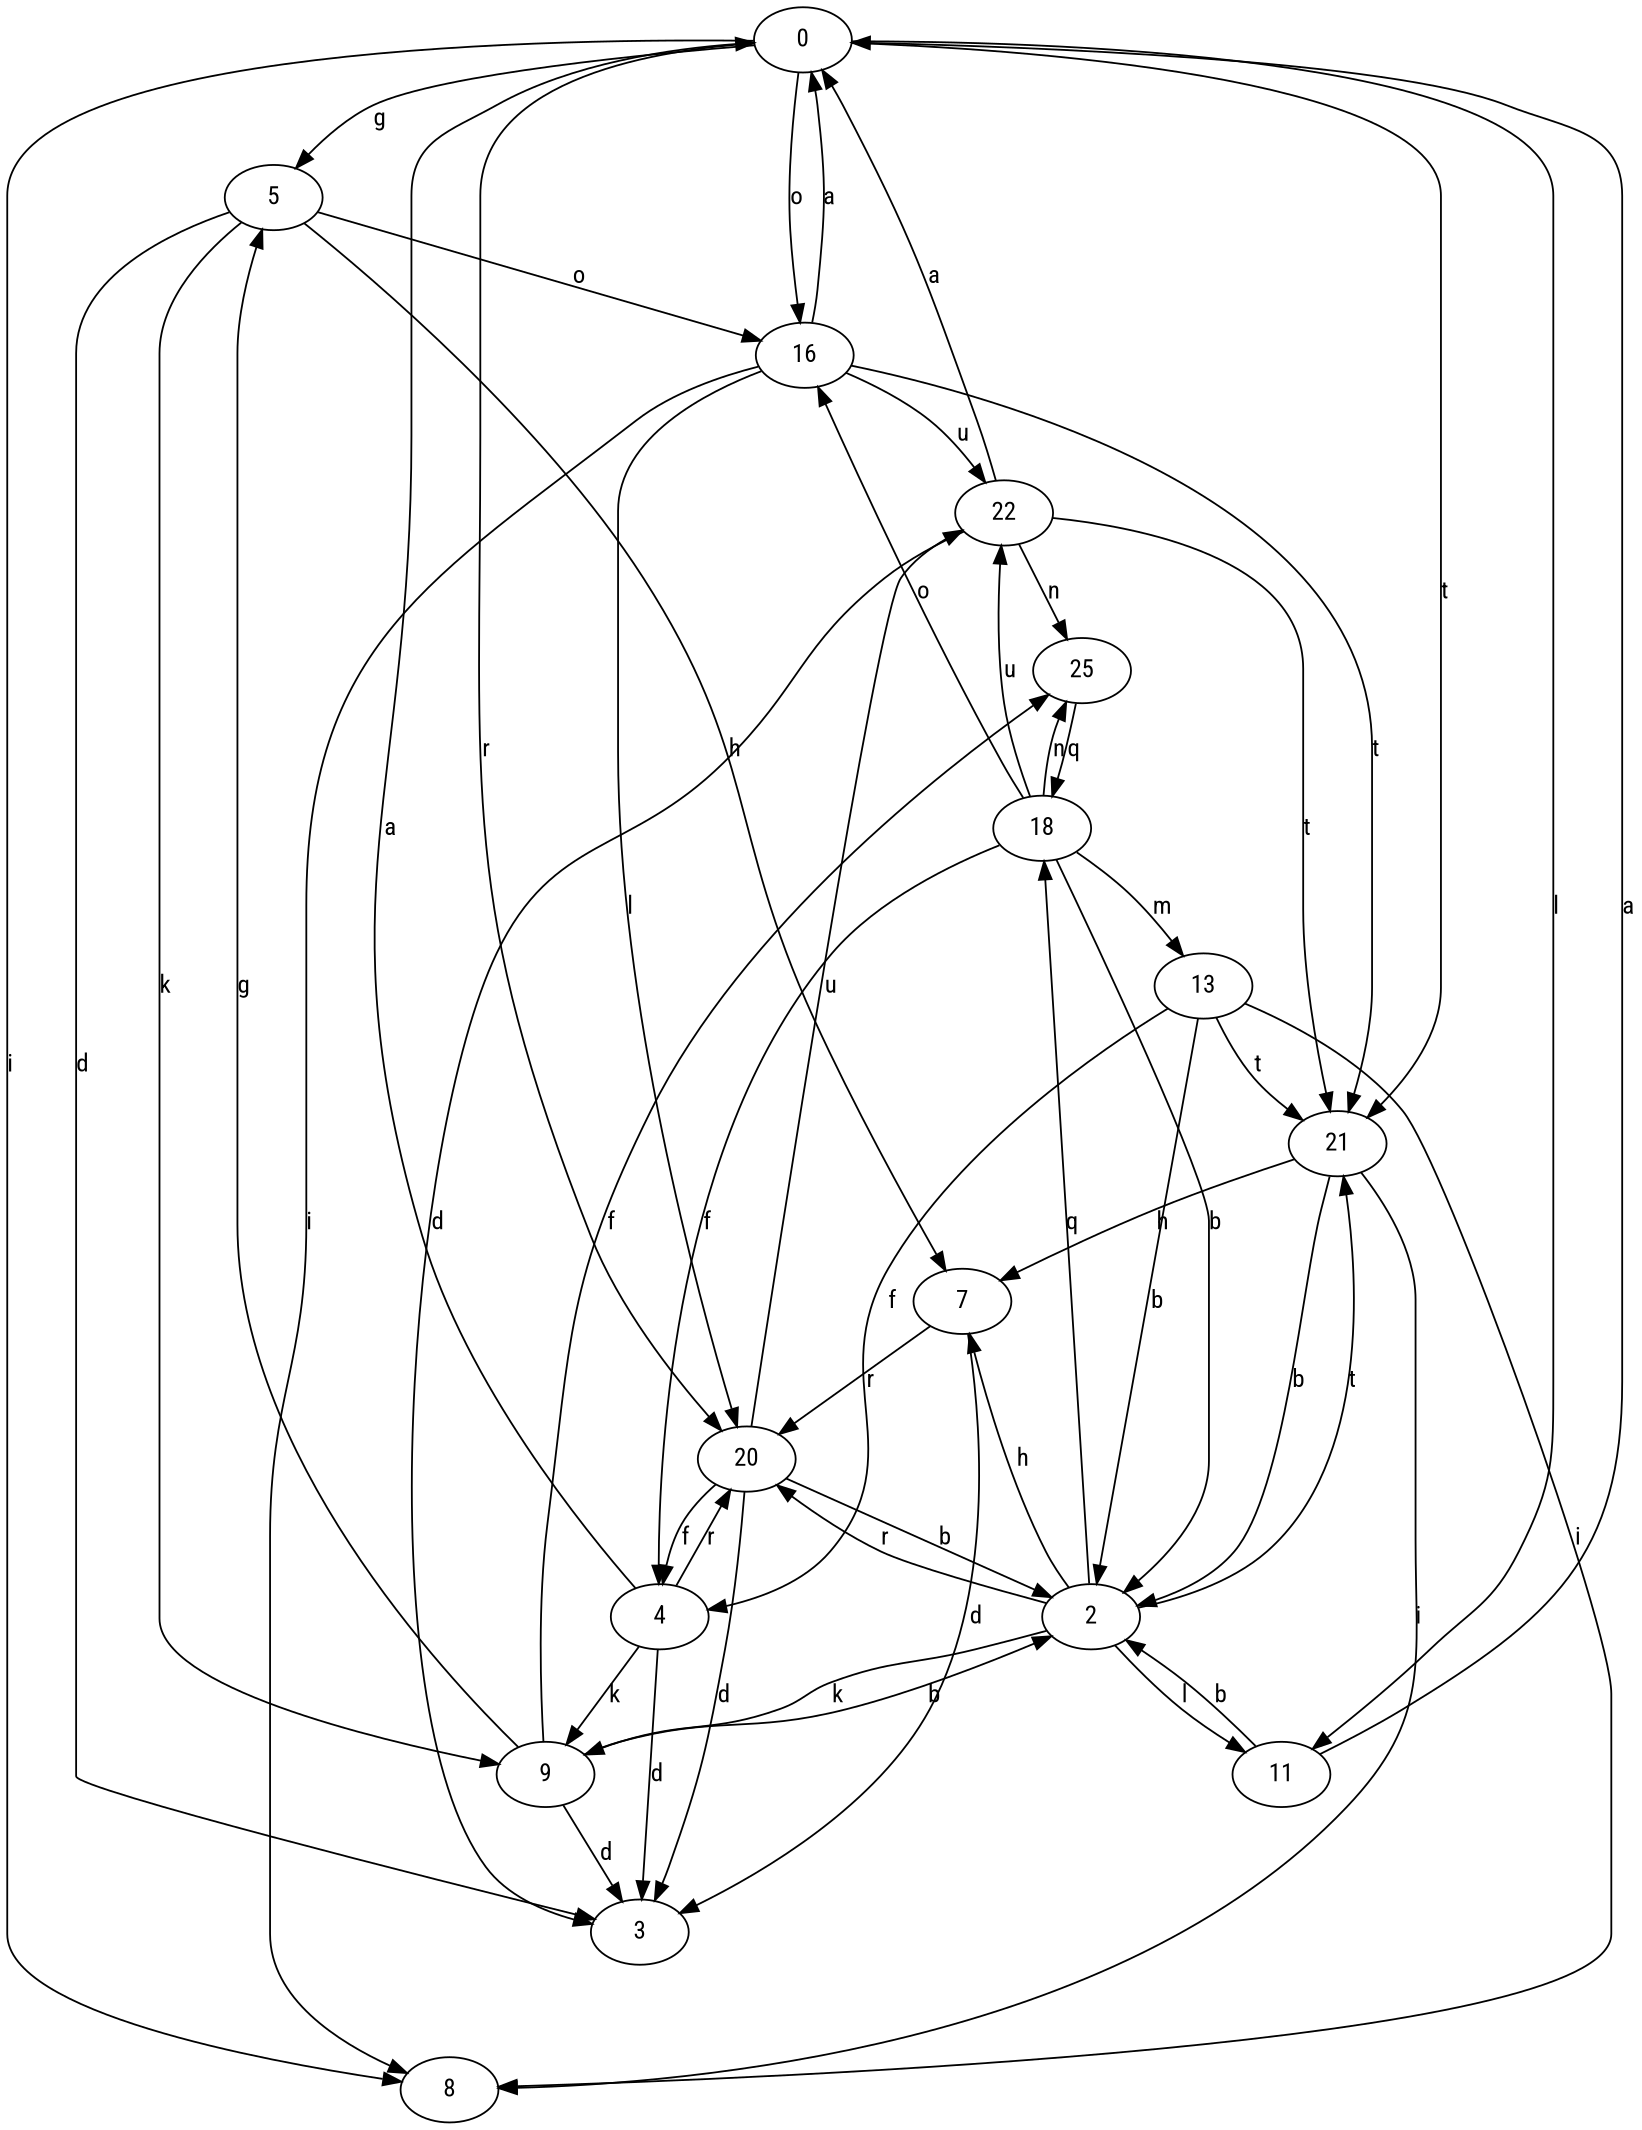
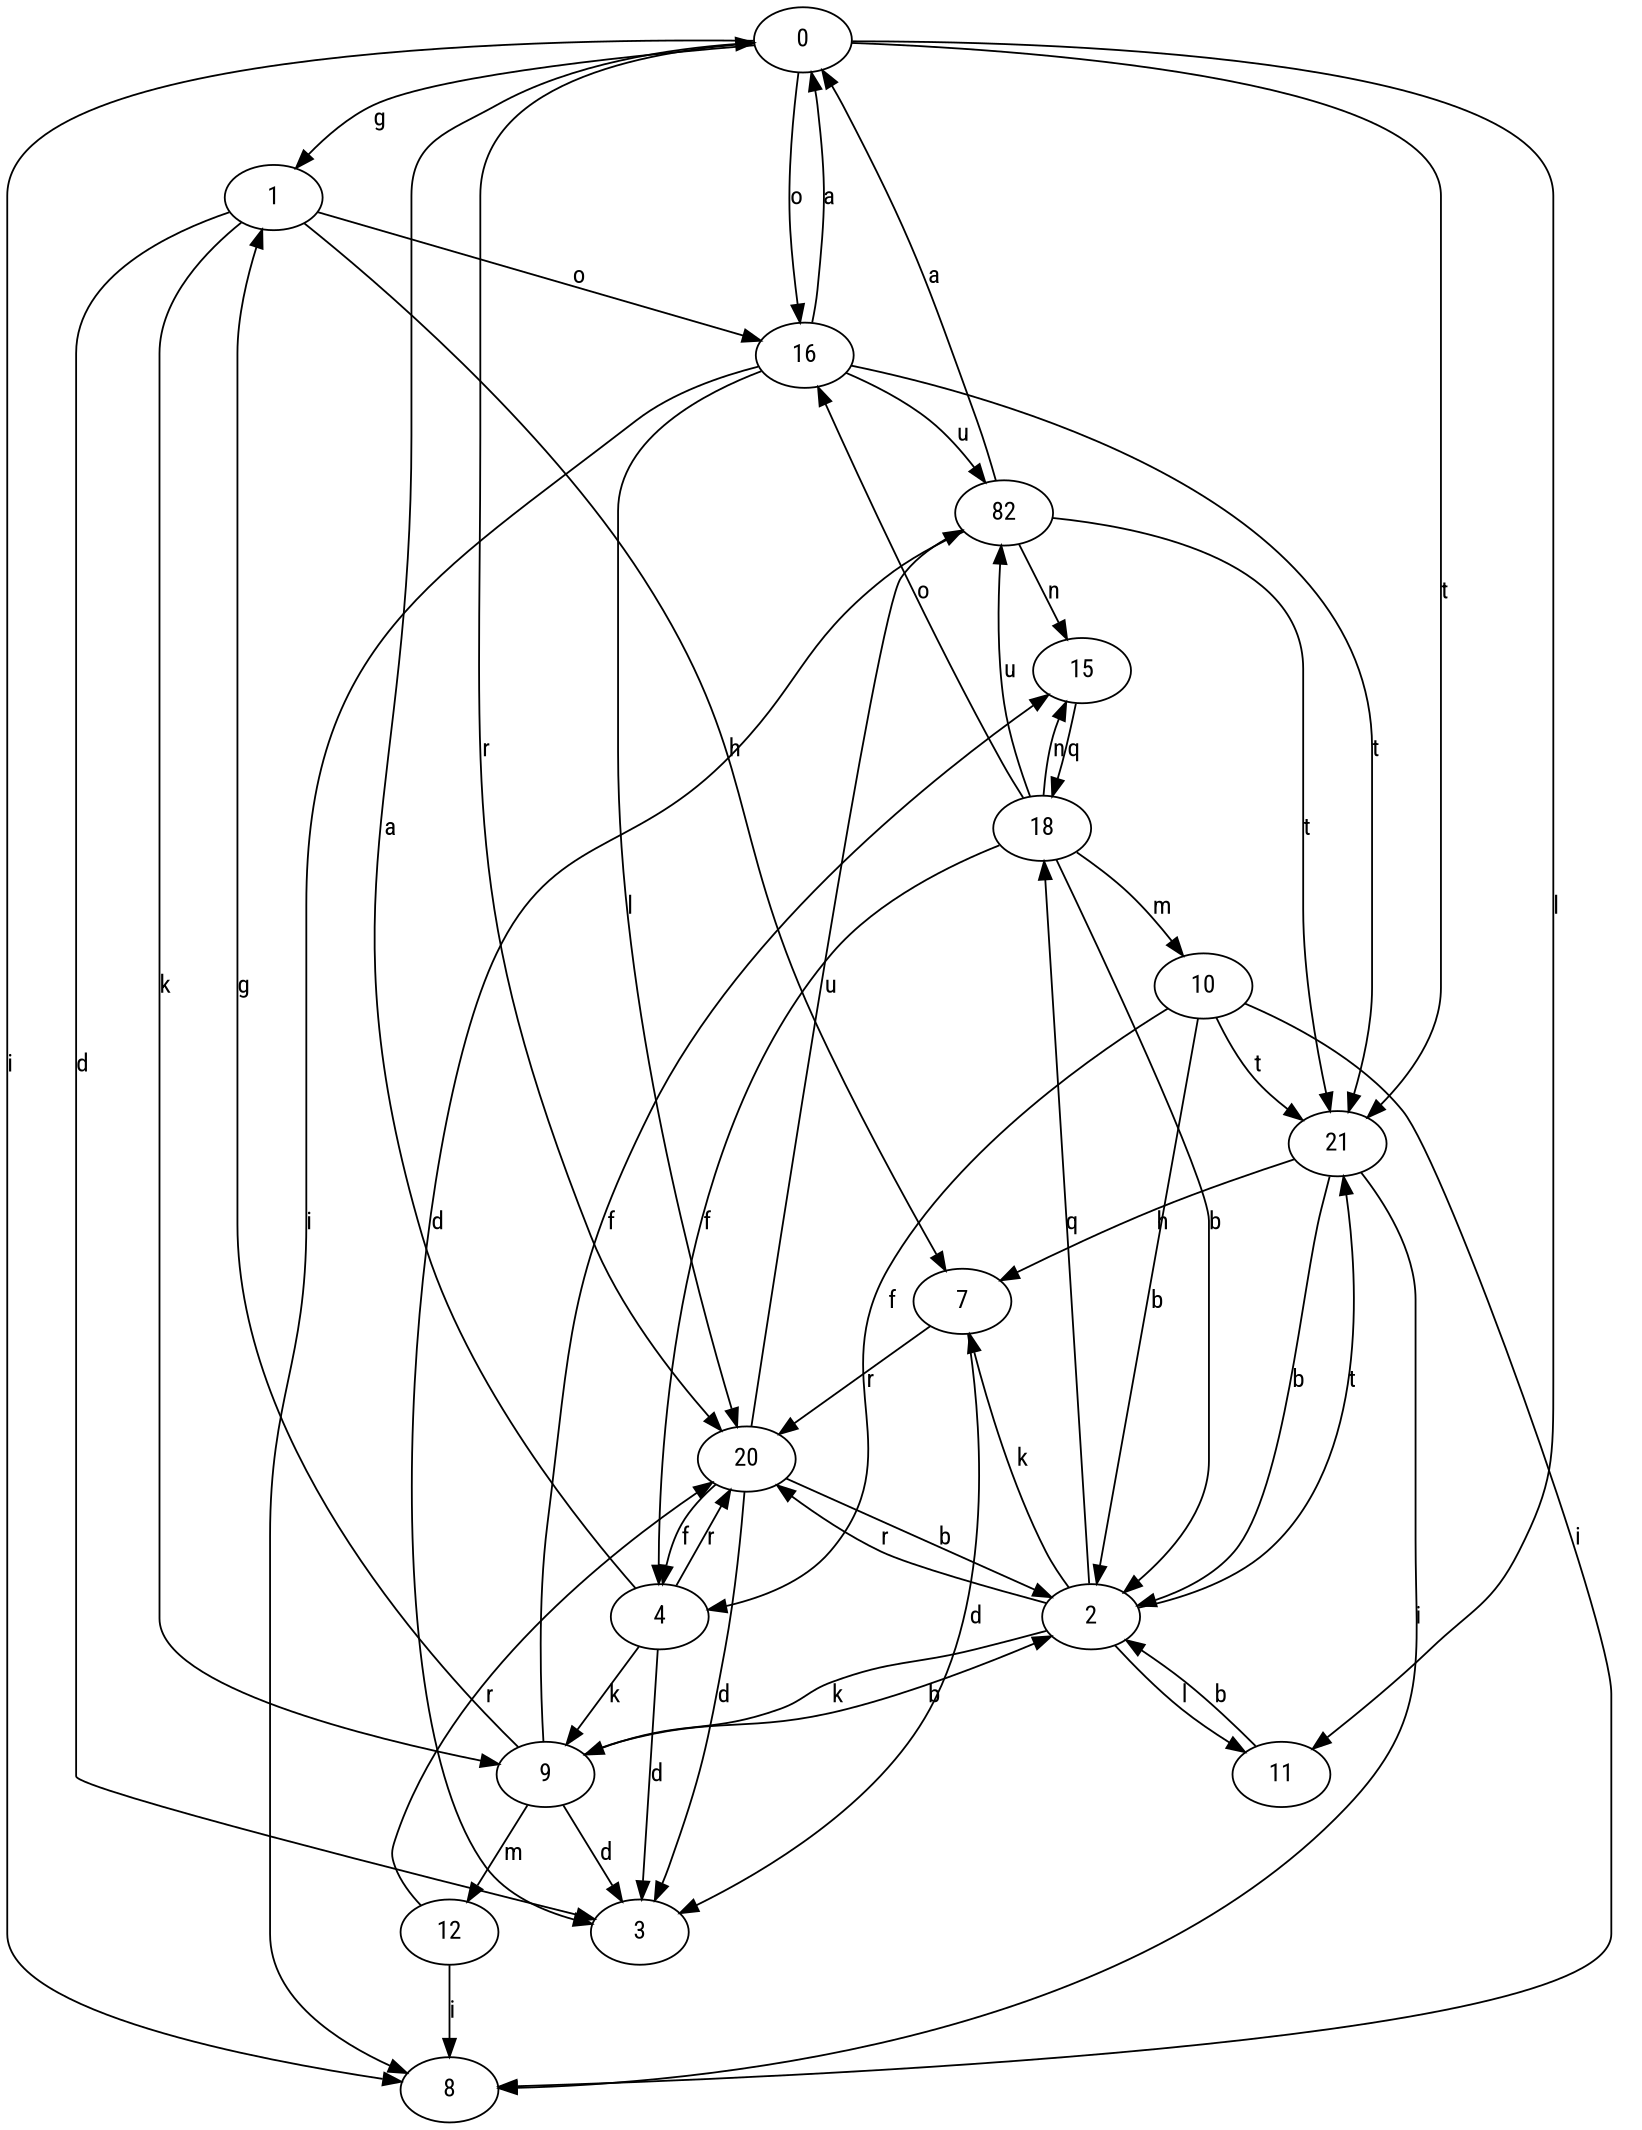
(274, 198) -> (274, 198)
(1004, 513) -> (1004, 513)
(1622, 645) -> none
(1082, 671) -> (1082, 671)
(1204, 986) -> (1204, 986)
(1023, 1459) -> (1023, 1459)
none -> (450, 1932)
